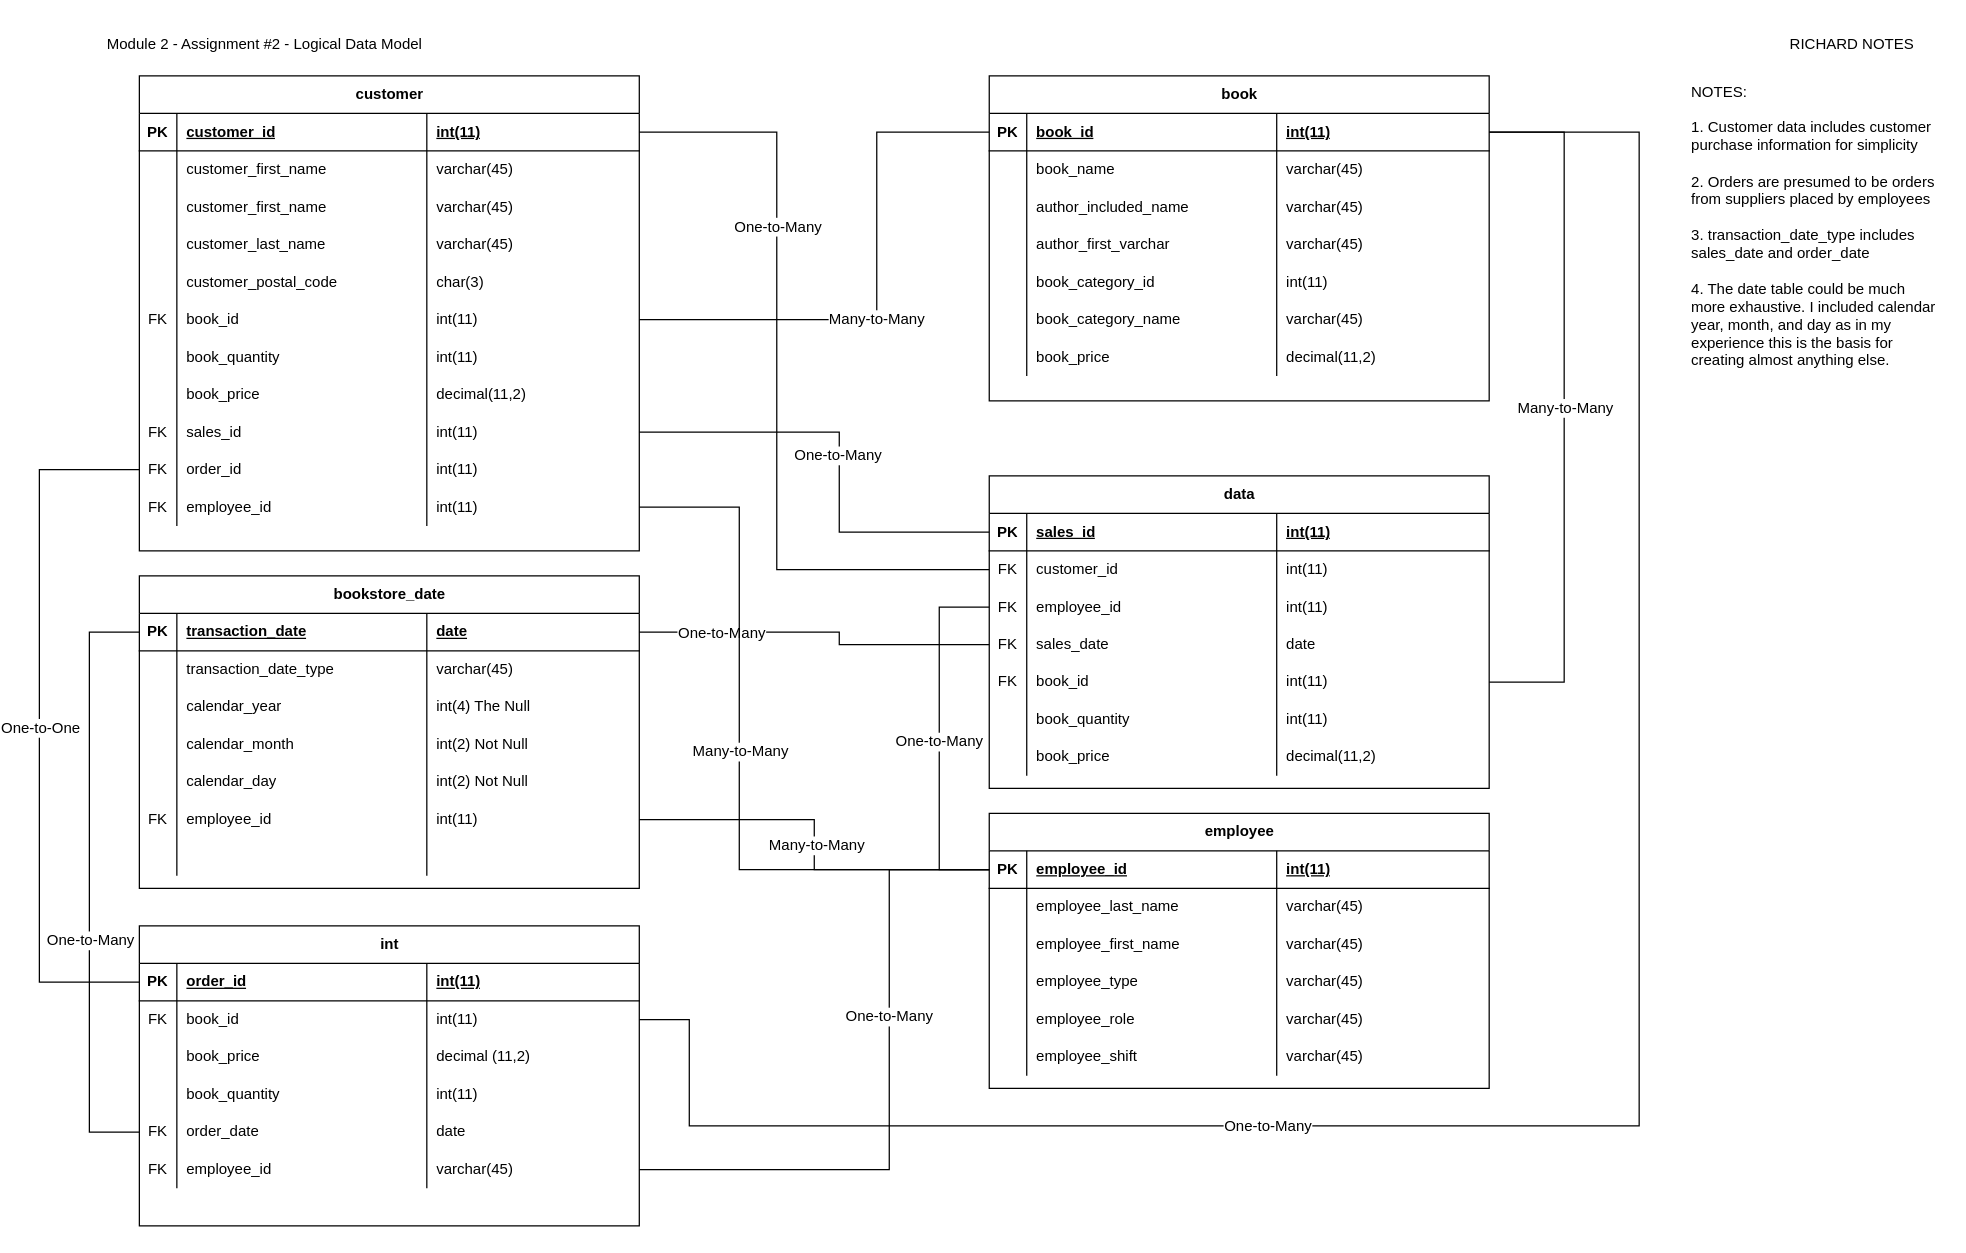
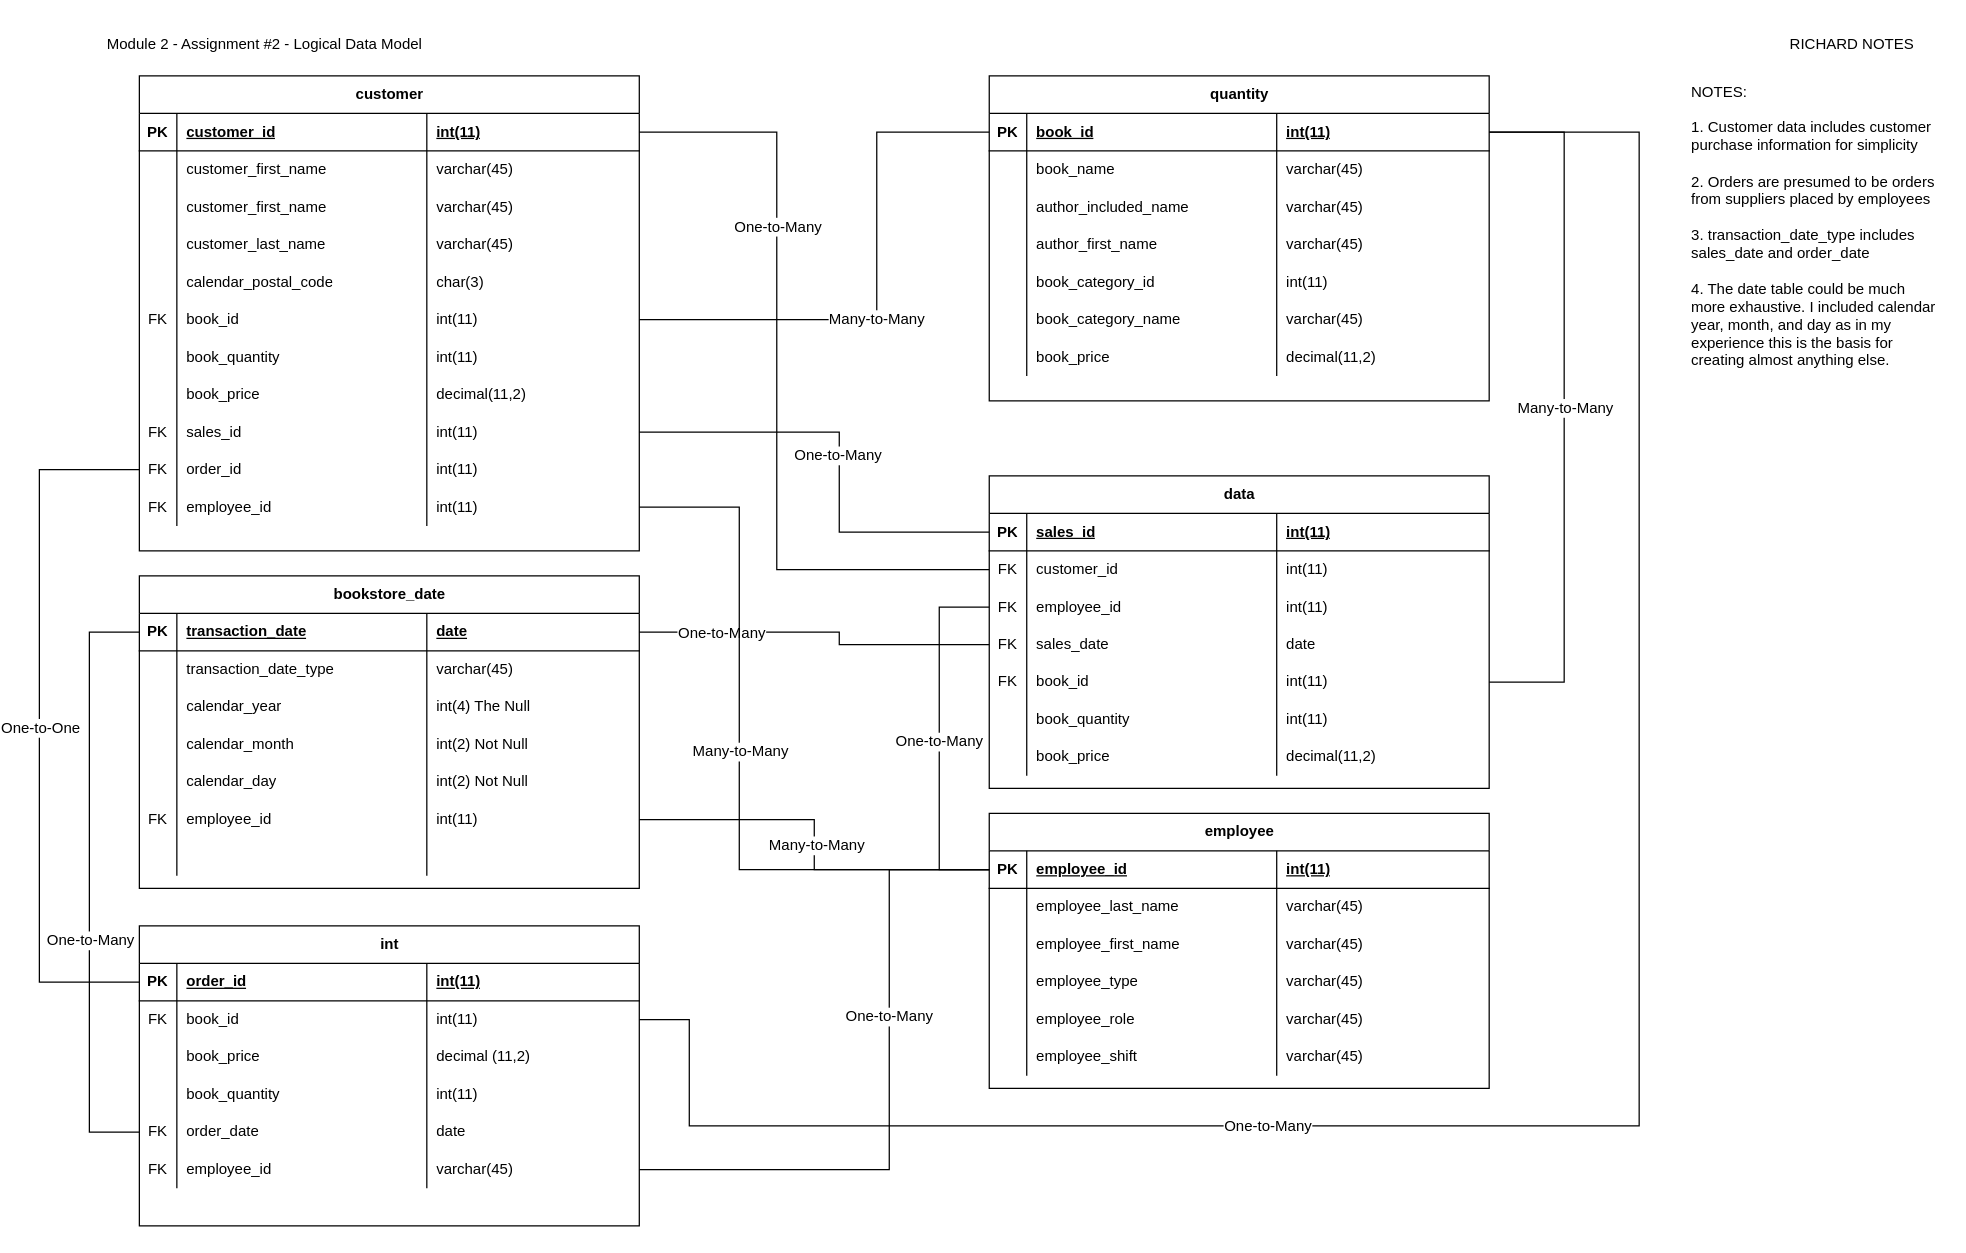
(1240, 94) -> (1240, 94)
(1119, 244) -> (1106, 244)
(269, 282) -> (267, 282)
